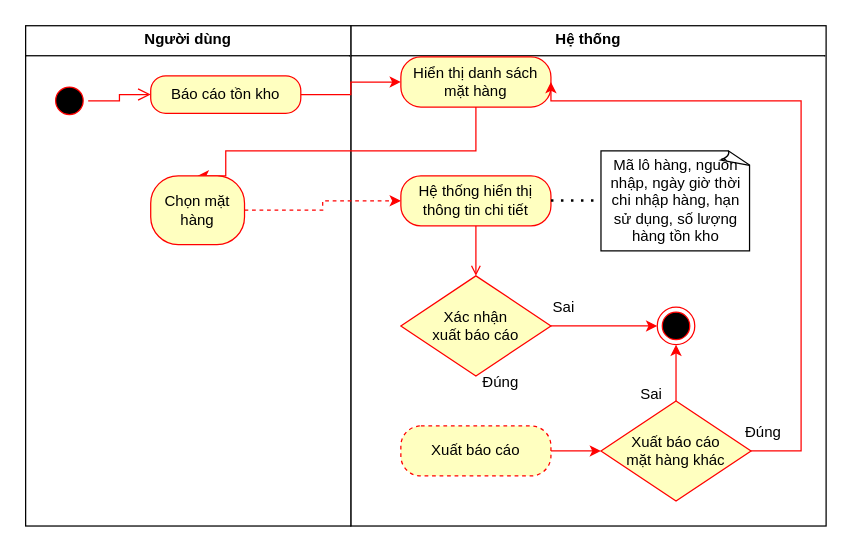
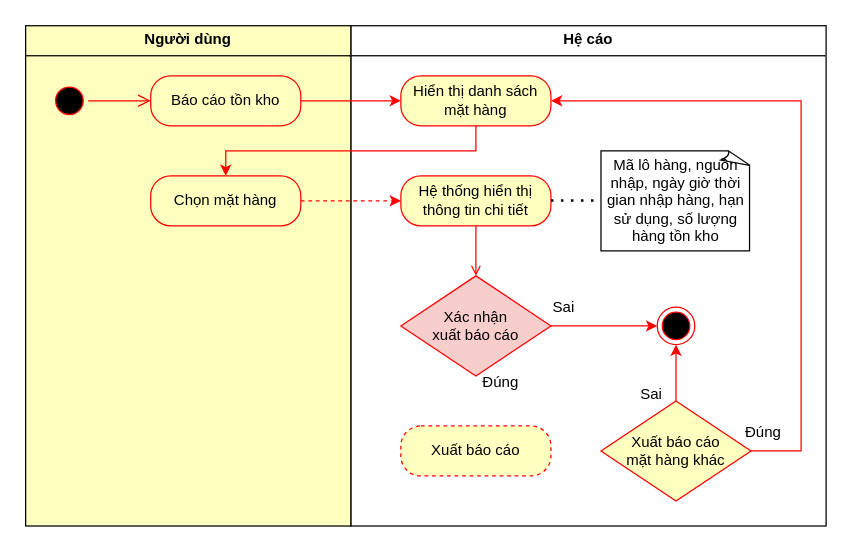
(382, 35) -> (374, 35)
(476, 82) -> (476, 101)
(226, 94) -> (226, 101)
(676, 201) -> (676, 201)
(198, 210) -> (226, 201)
(188, 276) -> (188, 276)
(476, 326) -> (476, 326)
(572, 451) -> none
